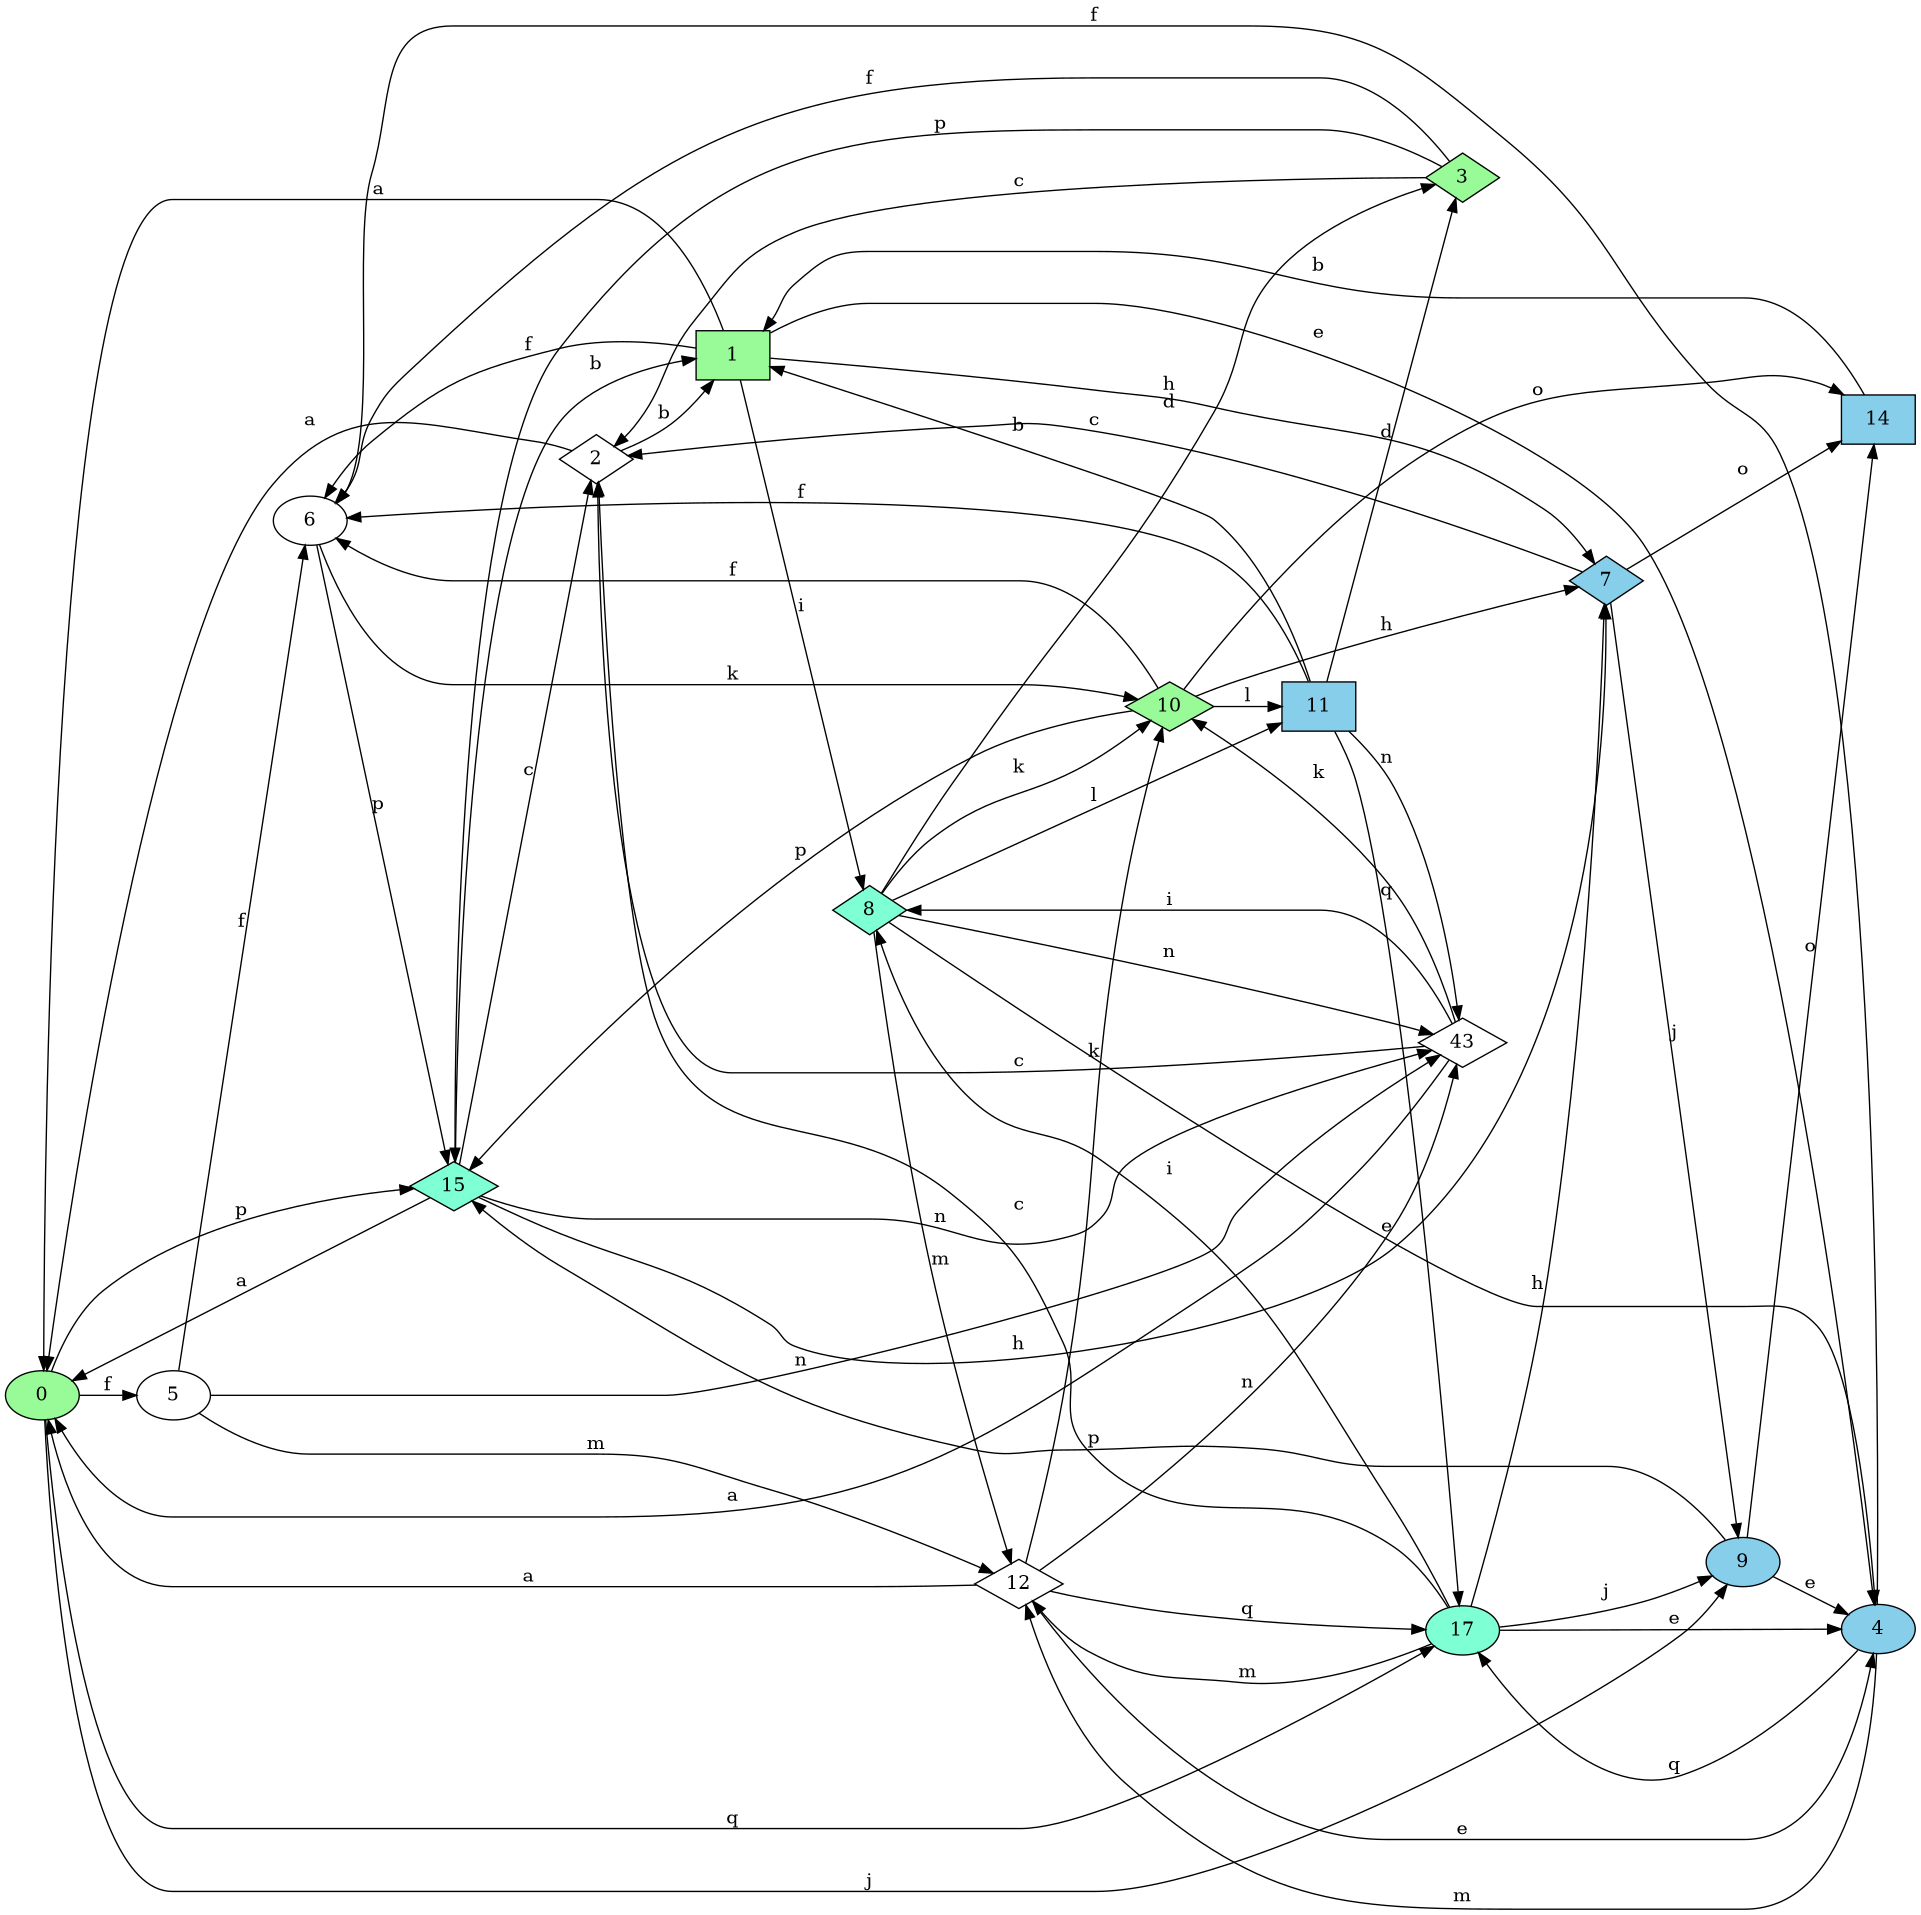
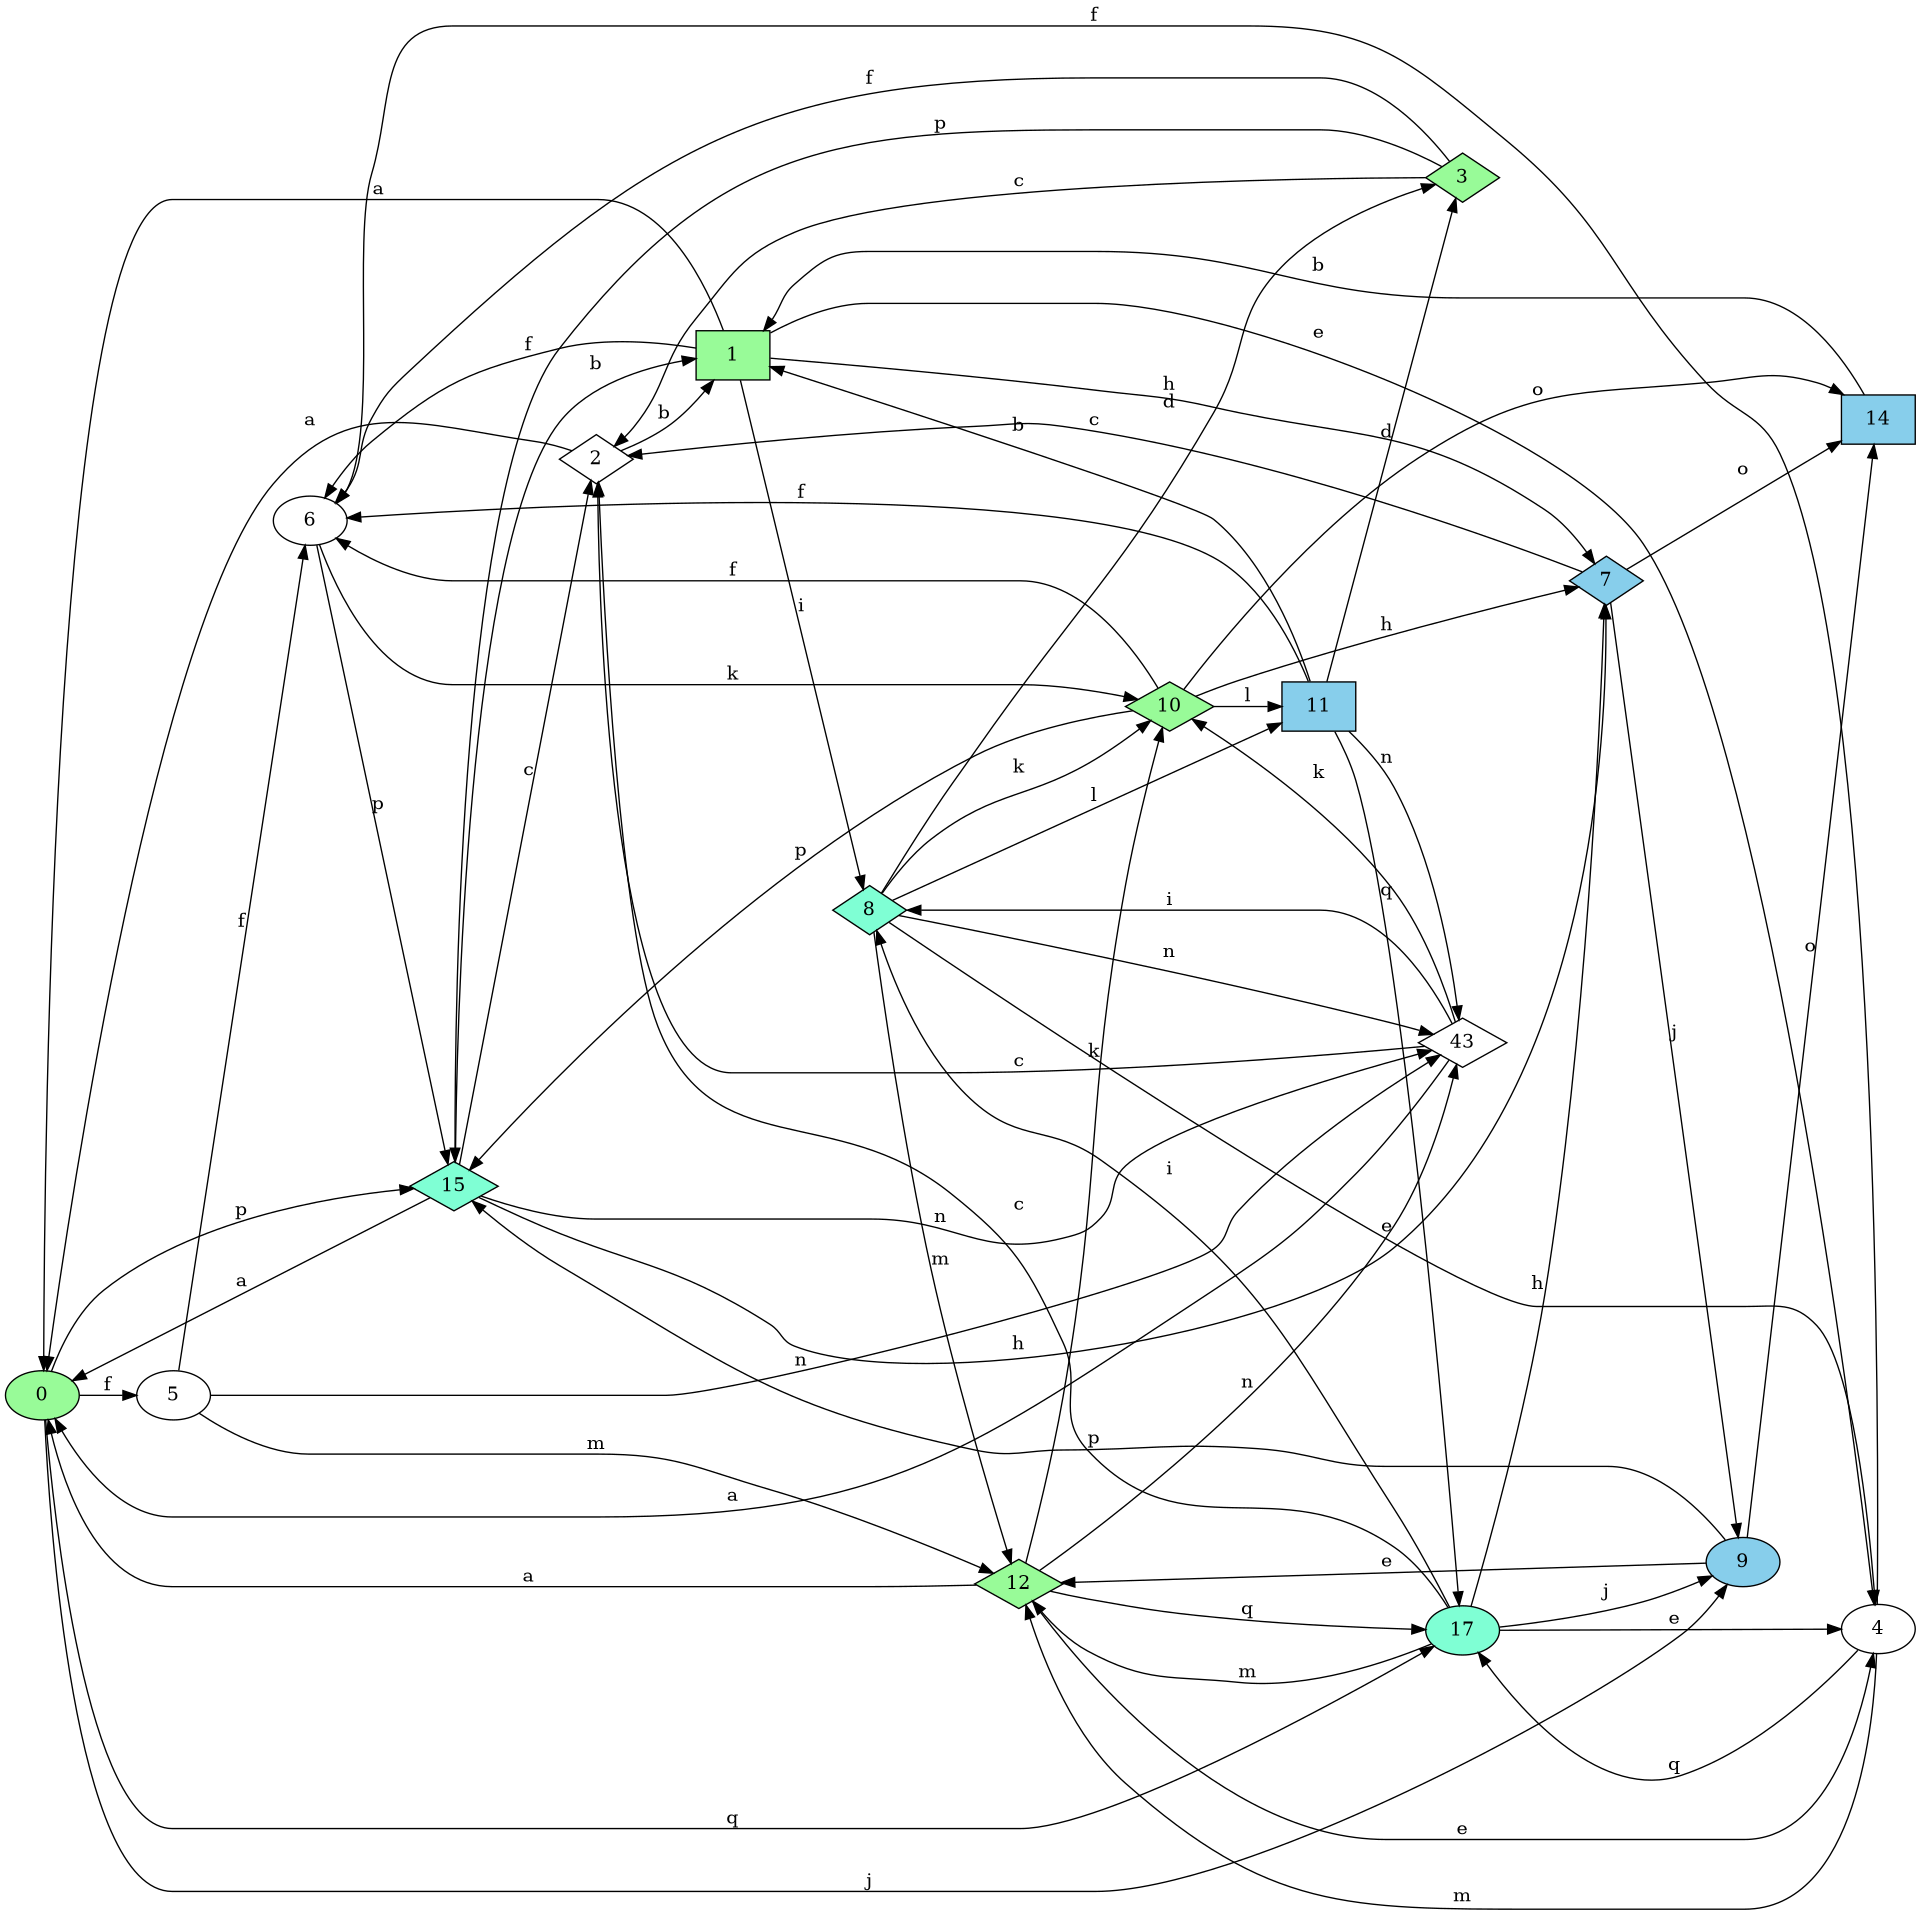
(1019, 1584) -> (1019, 1584)
(1804, 1592) -> (1390, 1573)
(1878, 1629) -> (1878, 1629)
